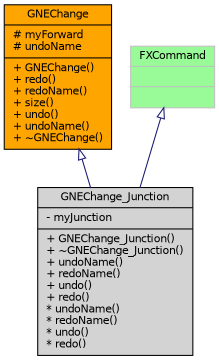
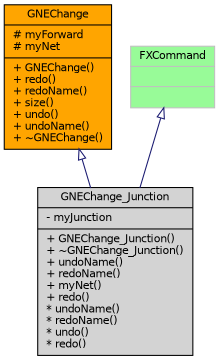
(47, 47) -> (37, 47)
(69, 286) -> (74, 286)
